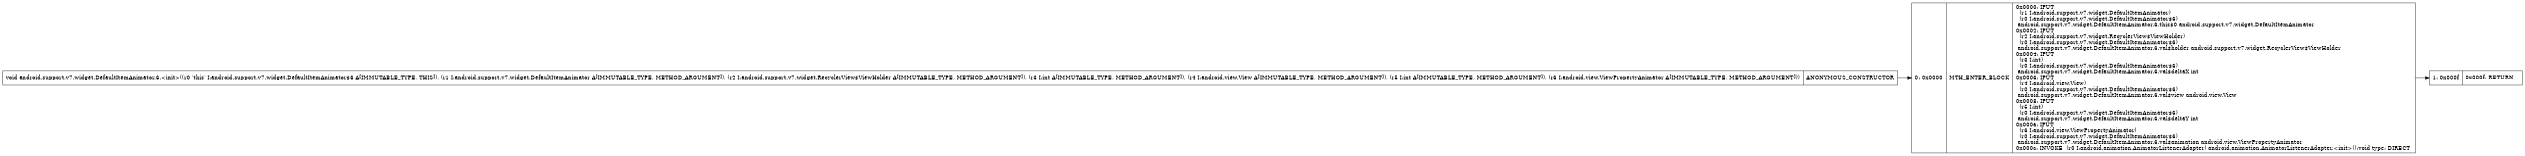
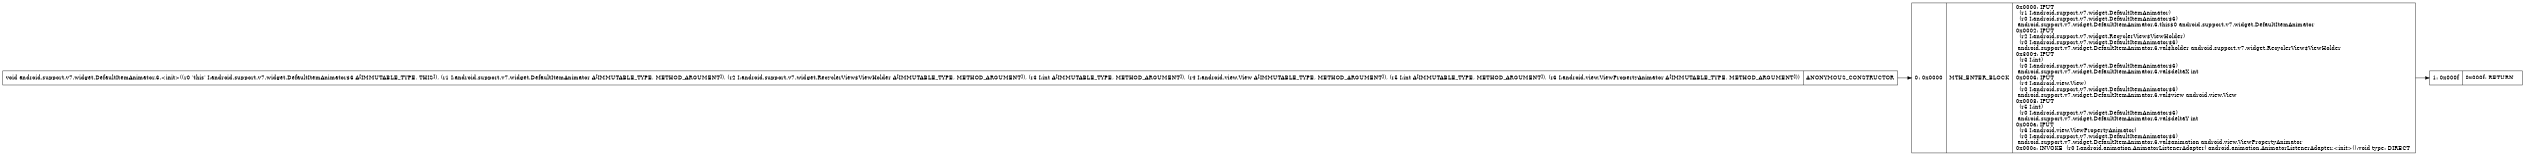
(2037, 54) -> (2037, 54)
